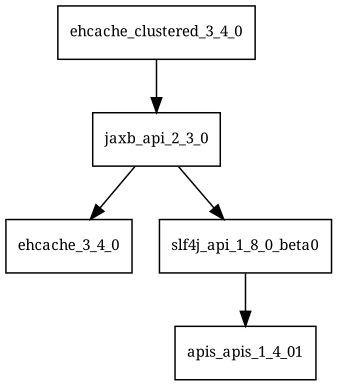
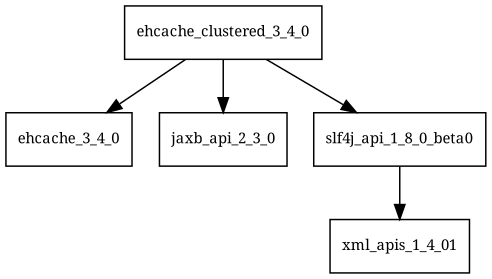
(117, 187) -> (153, 82)
(196, 187) -> (305, 82)
(245, 353) -> (400, 246)
